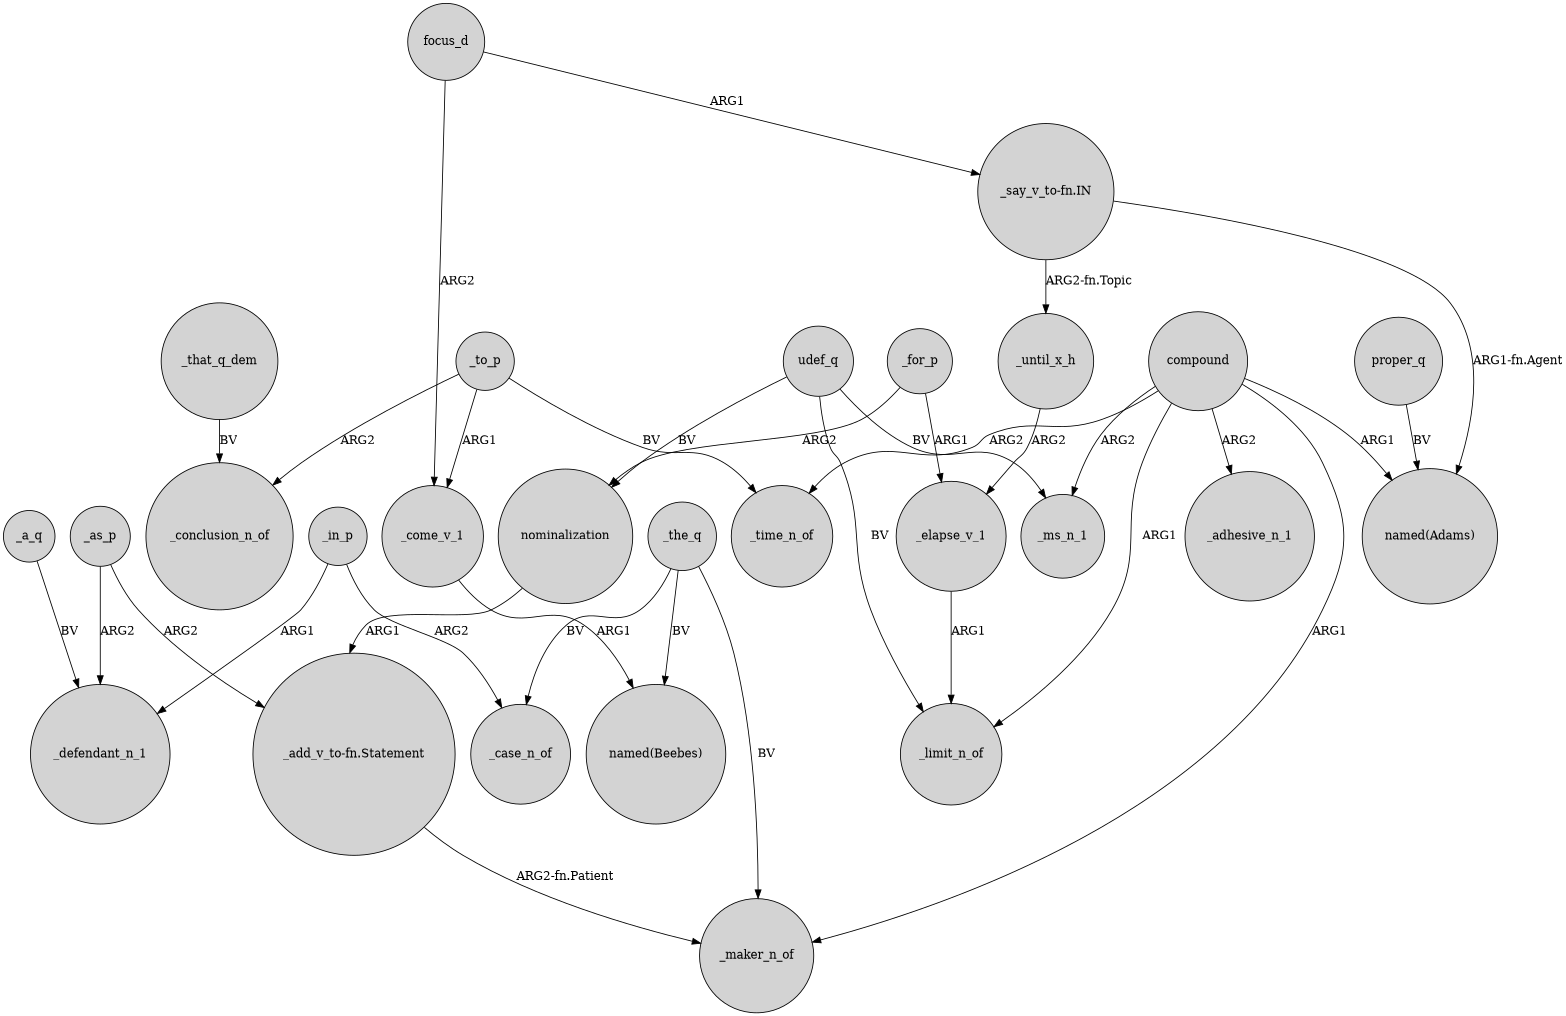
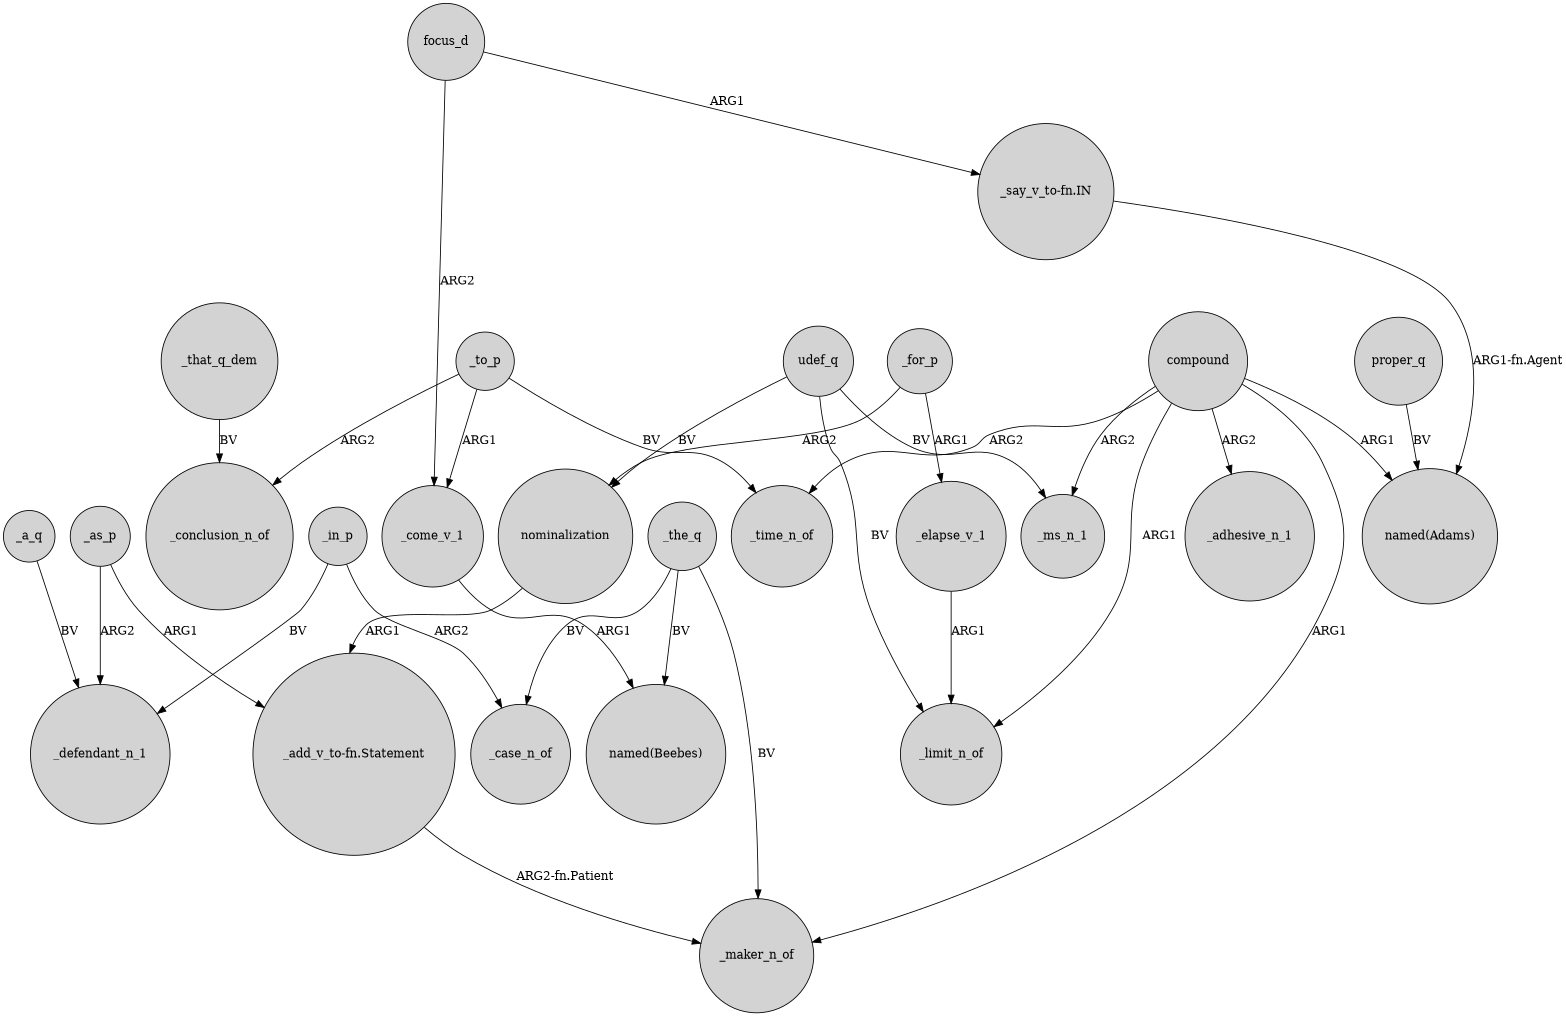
(1046, 361) -> none
(181, 632) -> (181, 632)
(298, 632) -> (298, 632)
